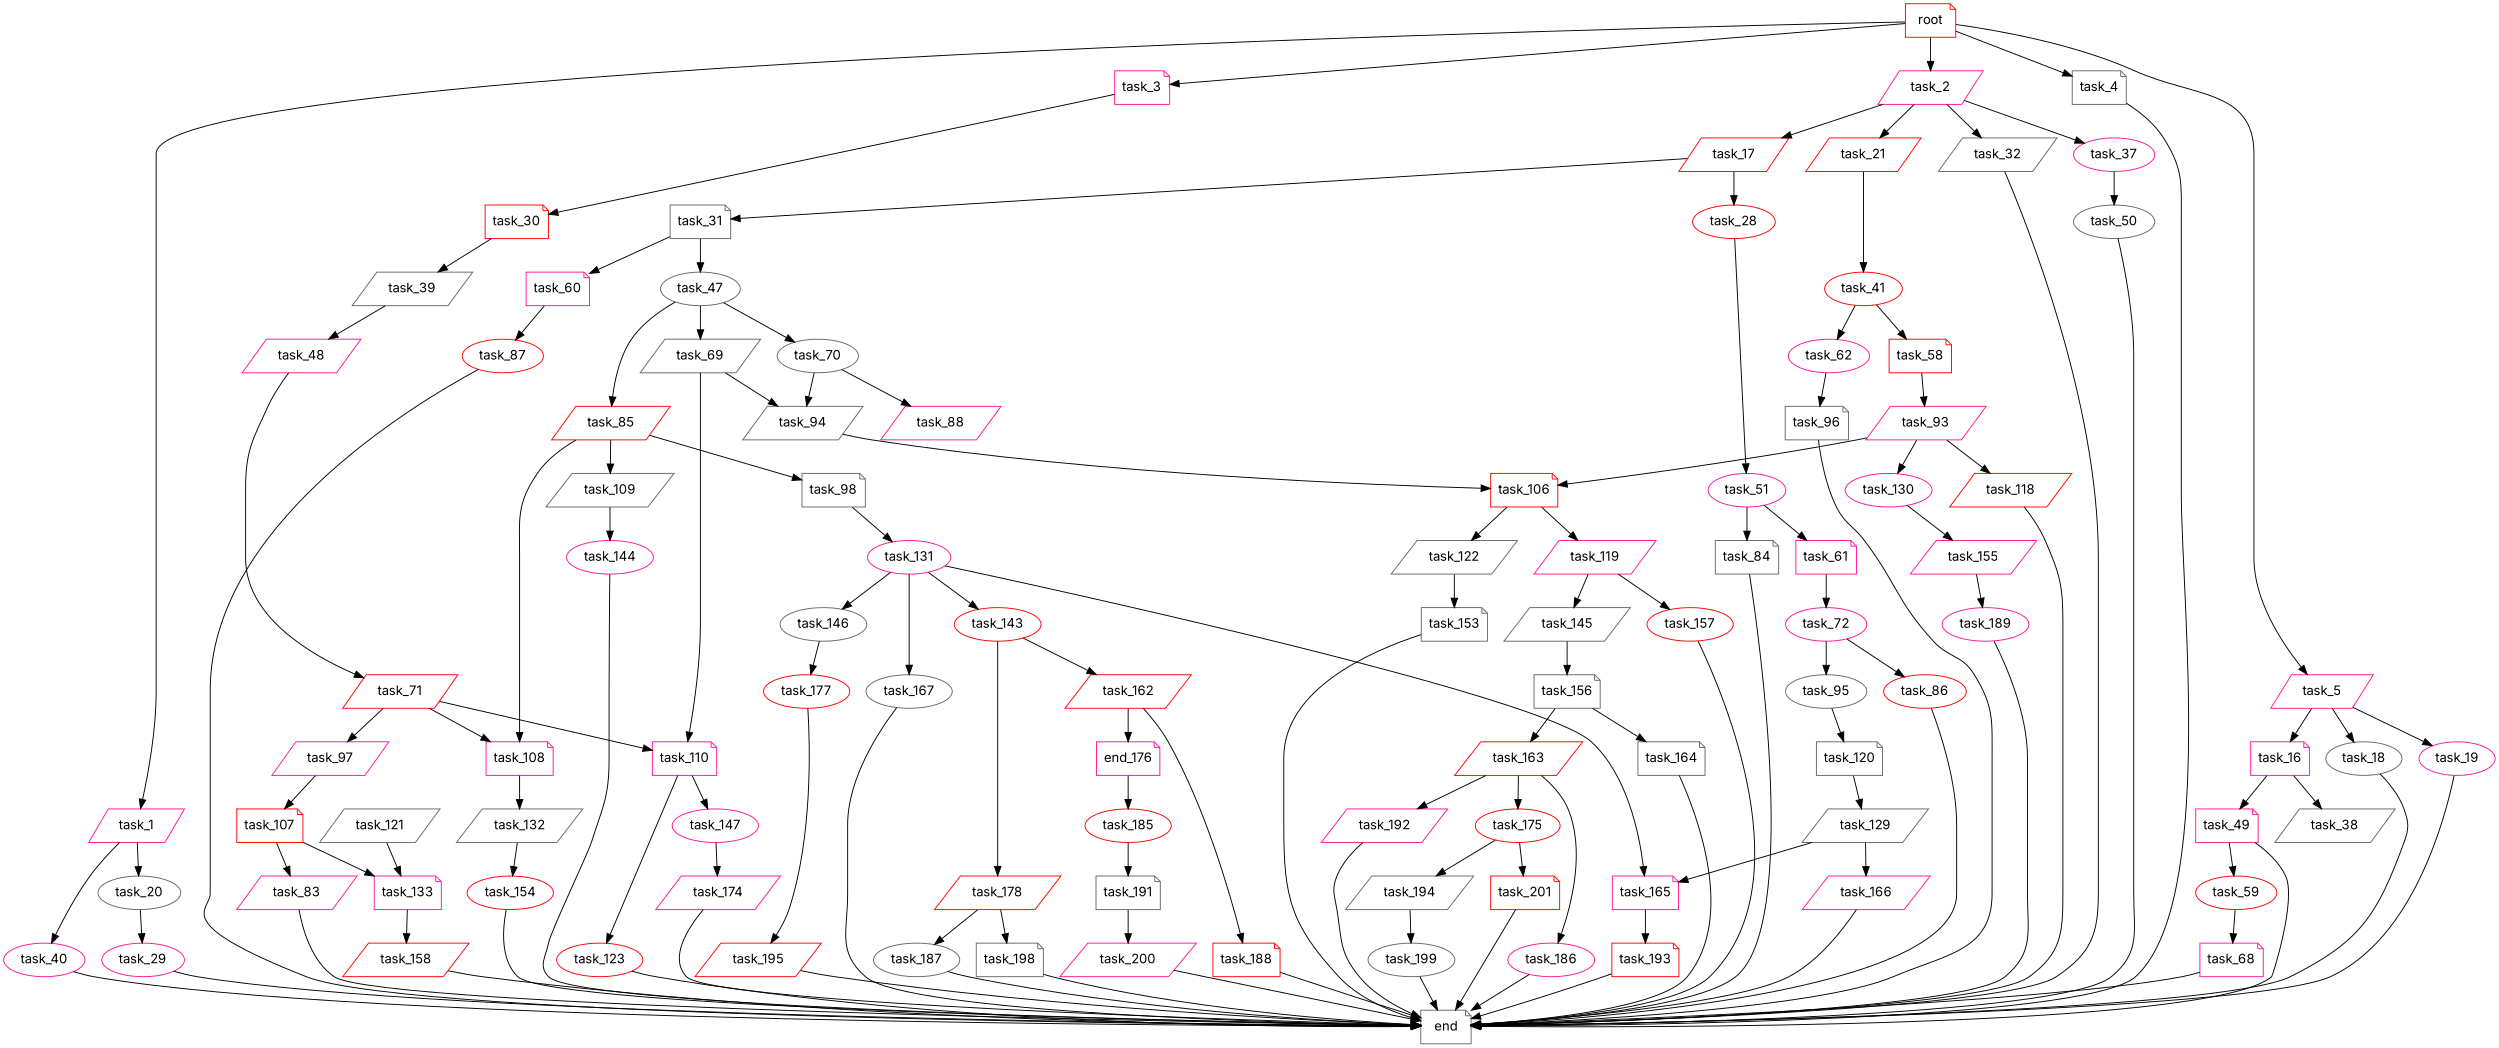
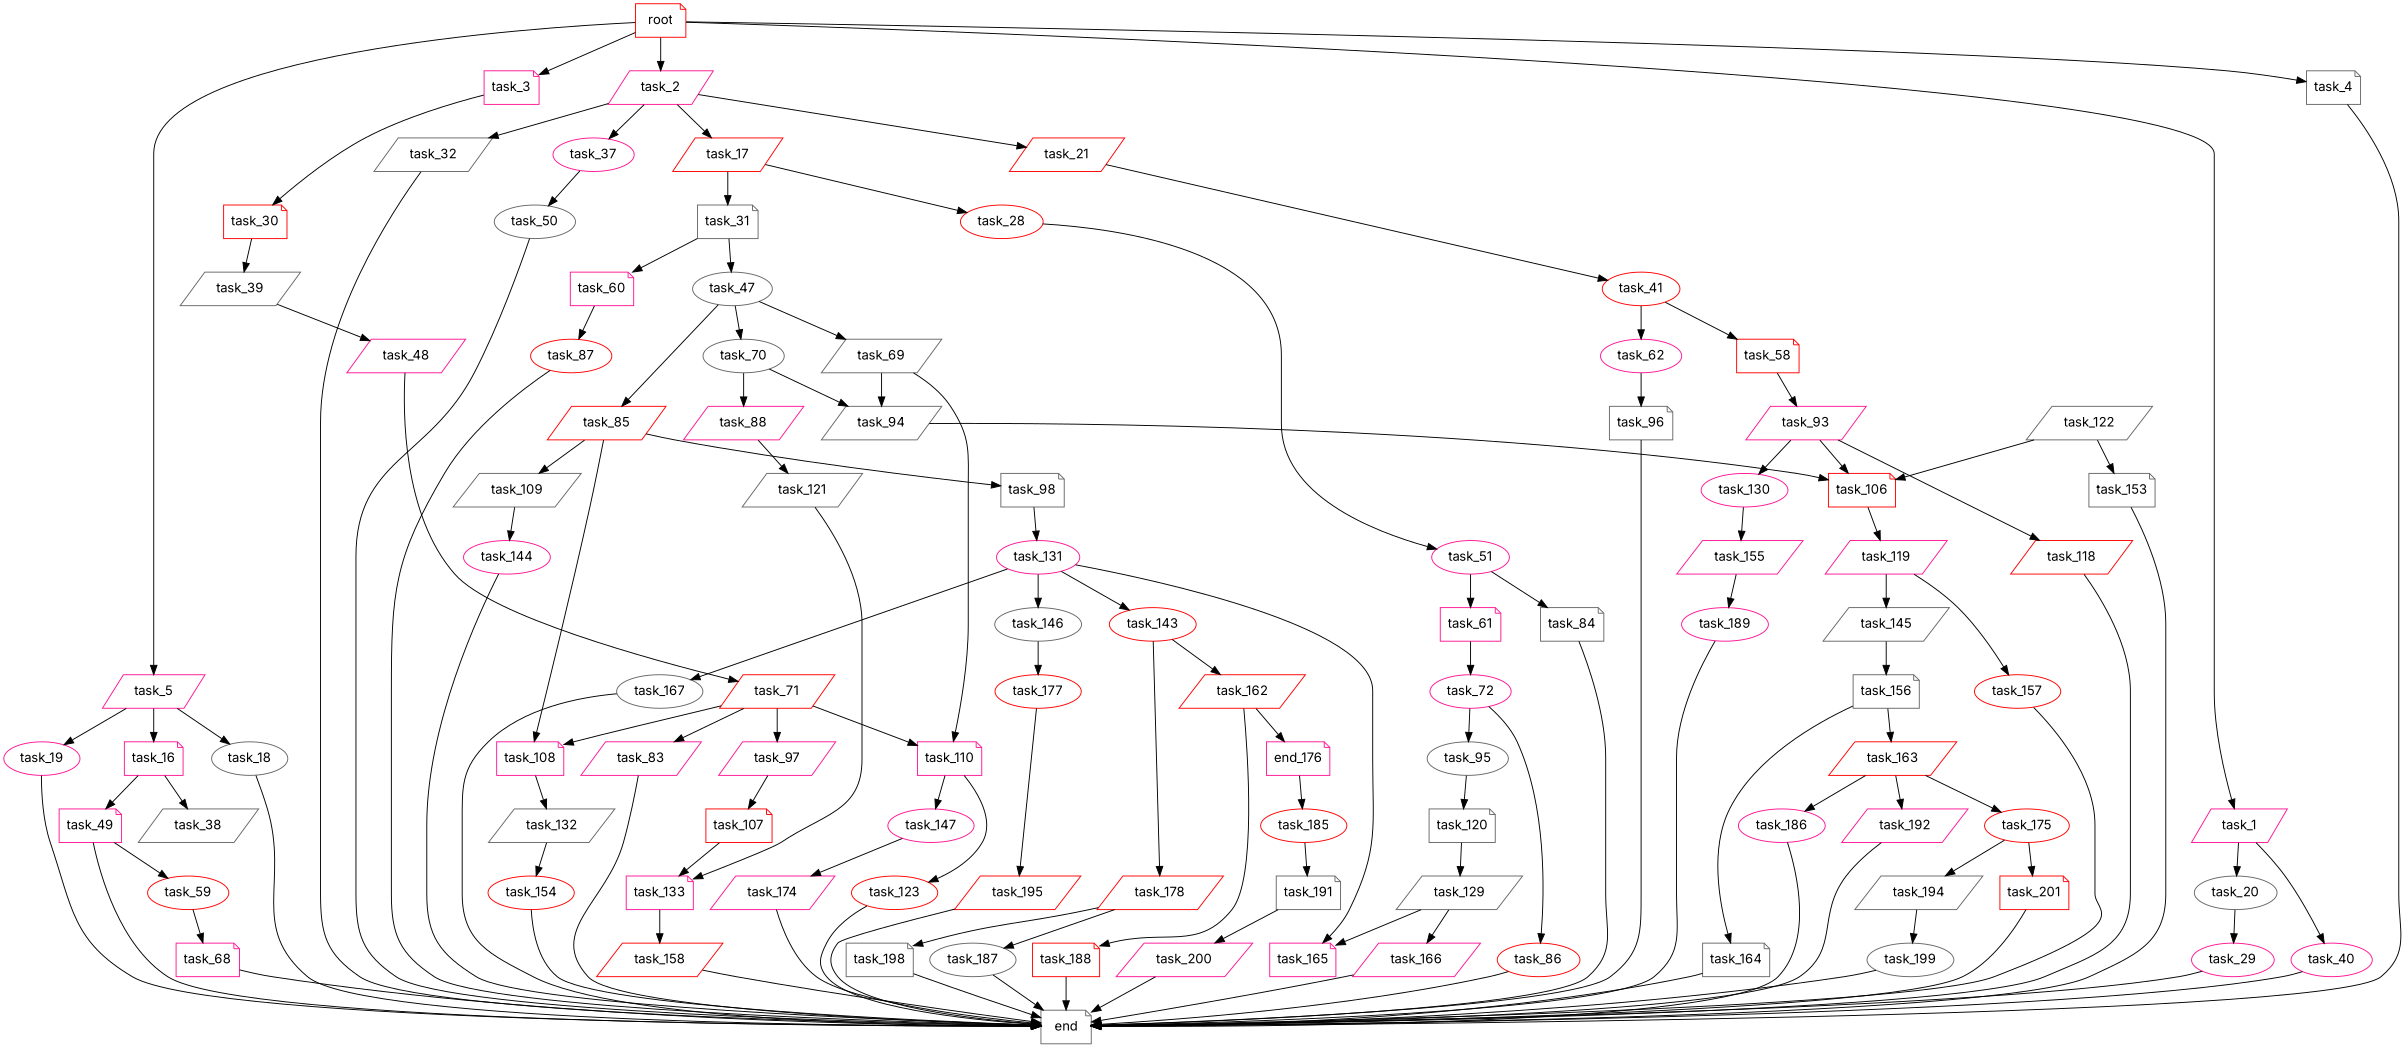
none -> (766, 449)
(1493, 521) -> (1969, 458)
(282, 855) -> (713, 723)
(1645, 960) -> none
